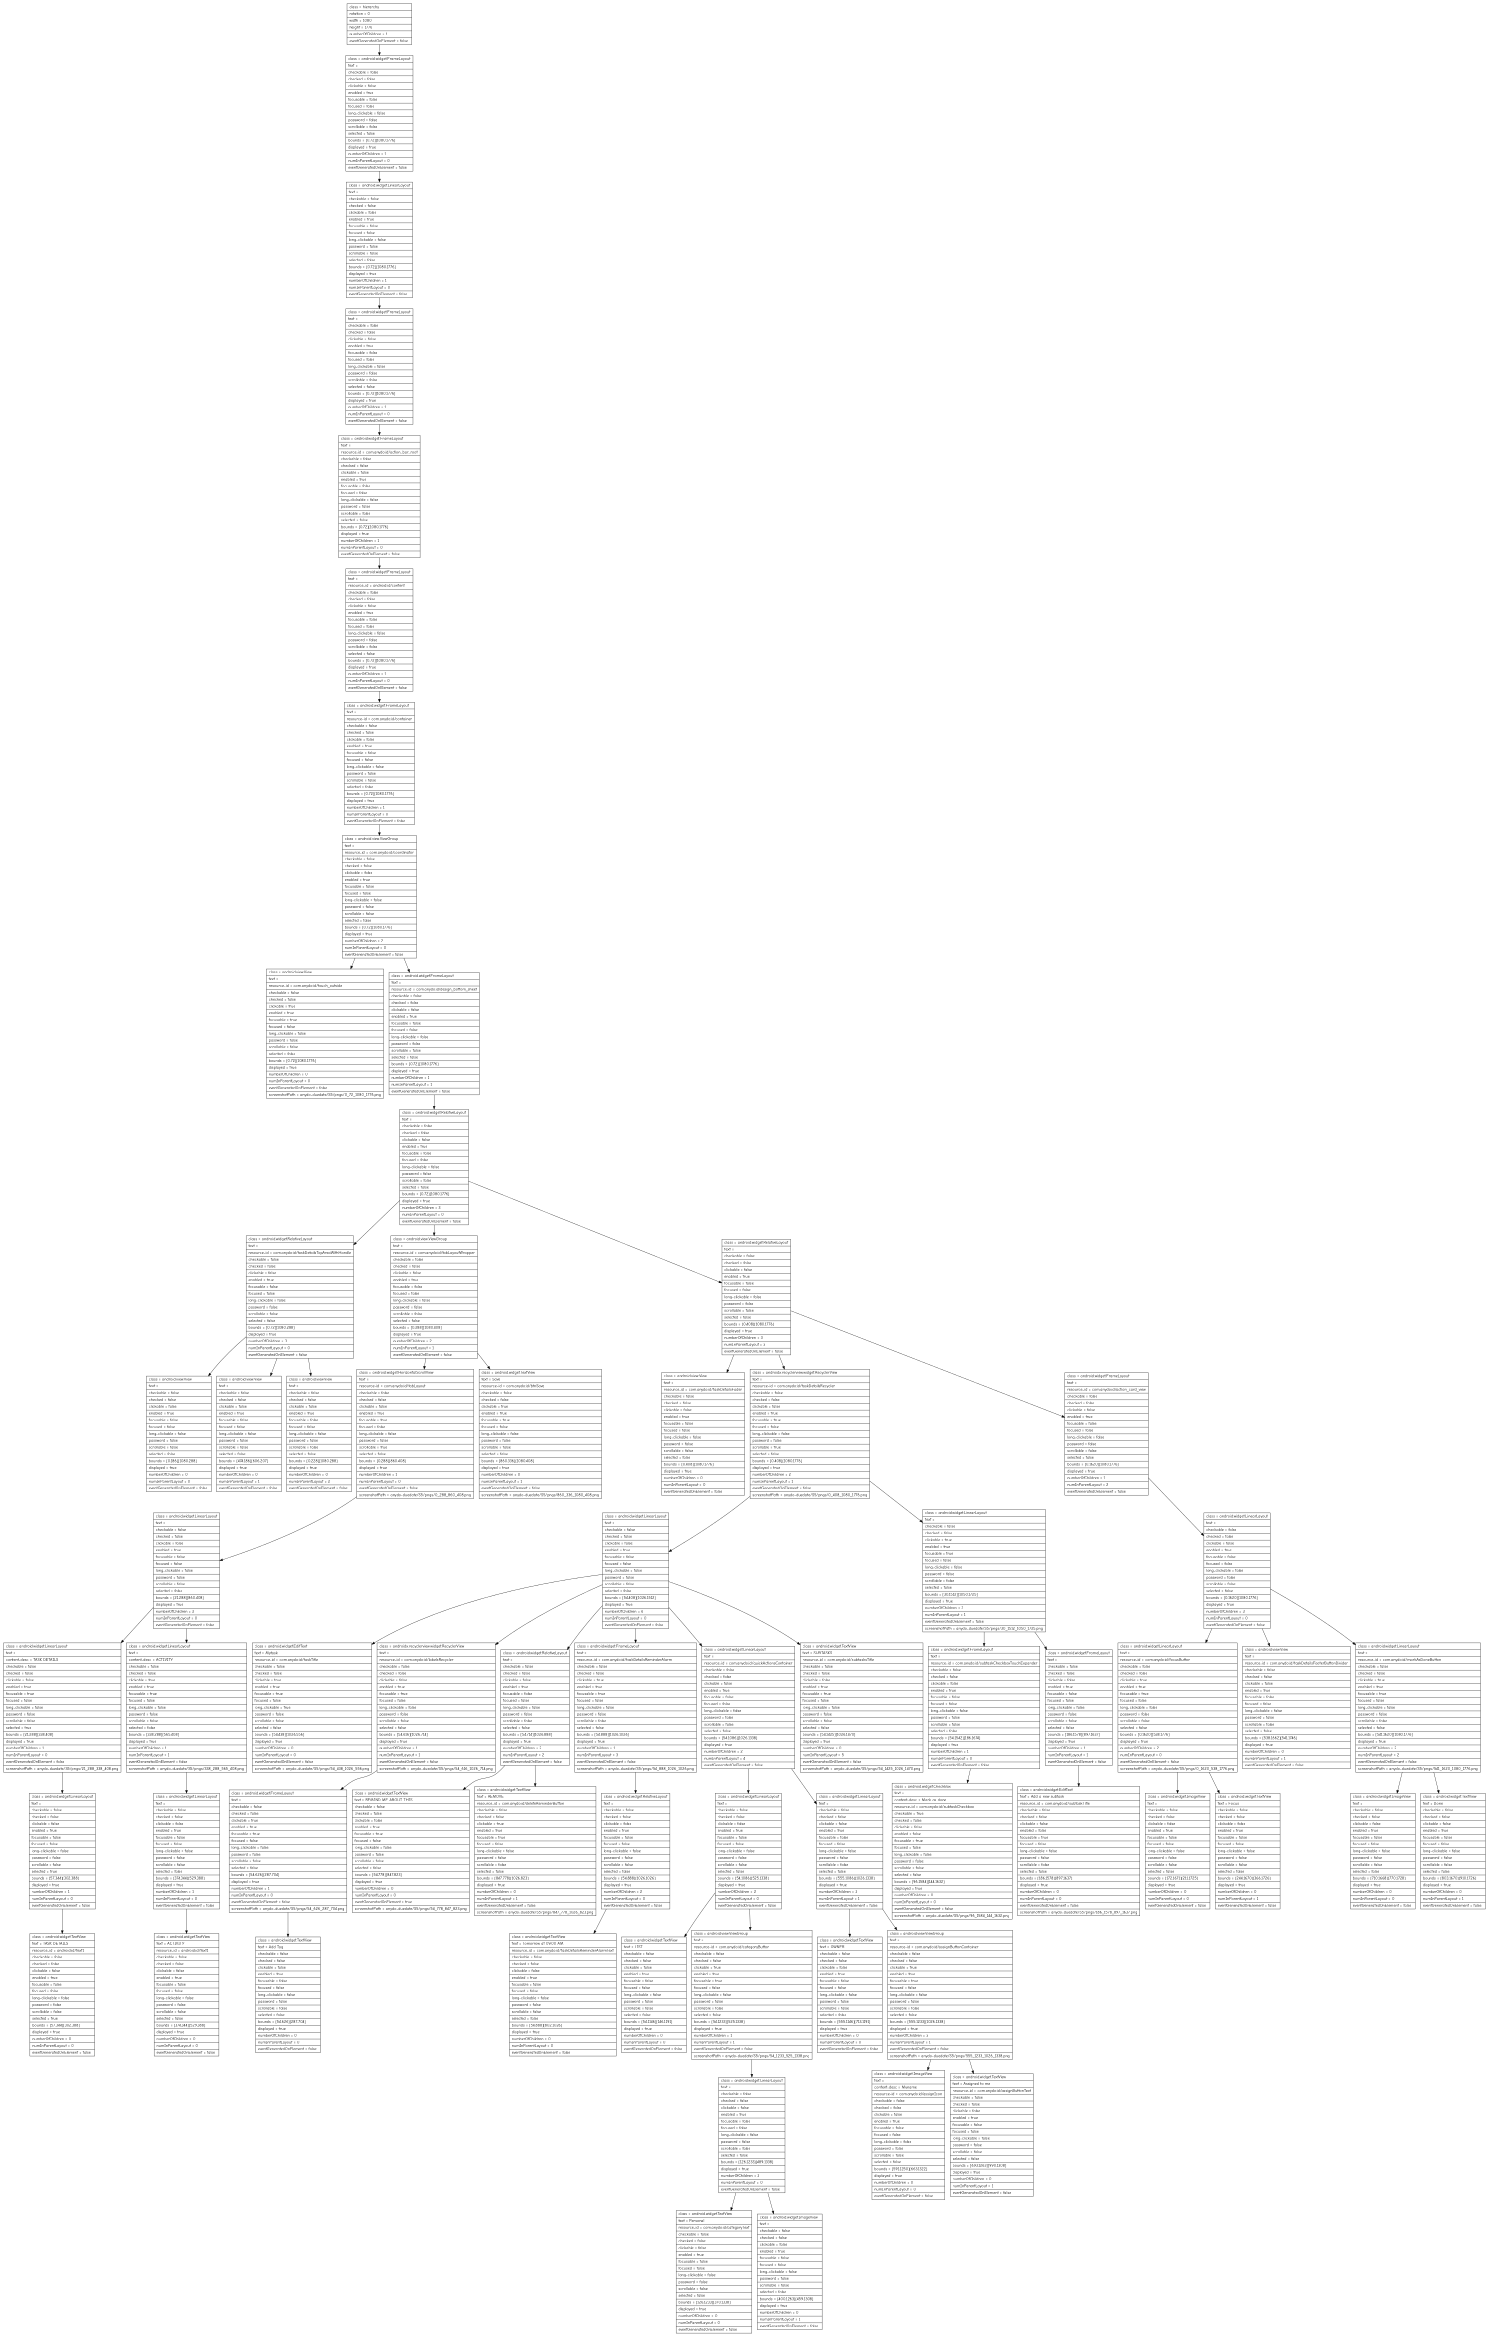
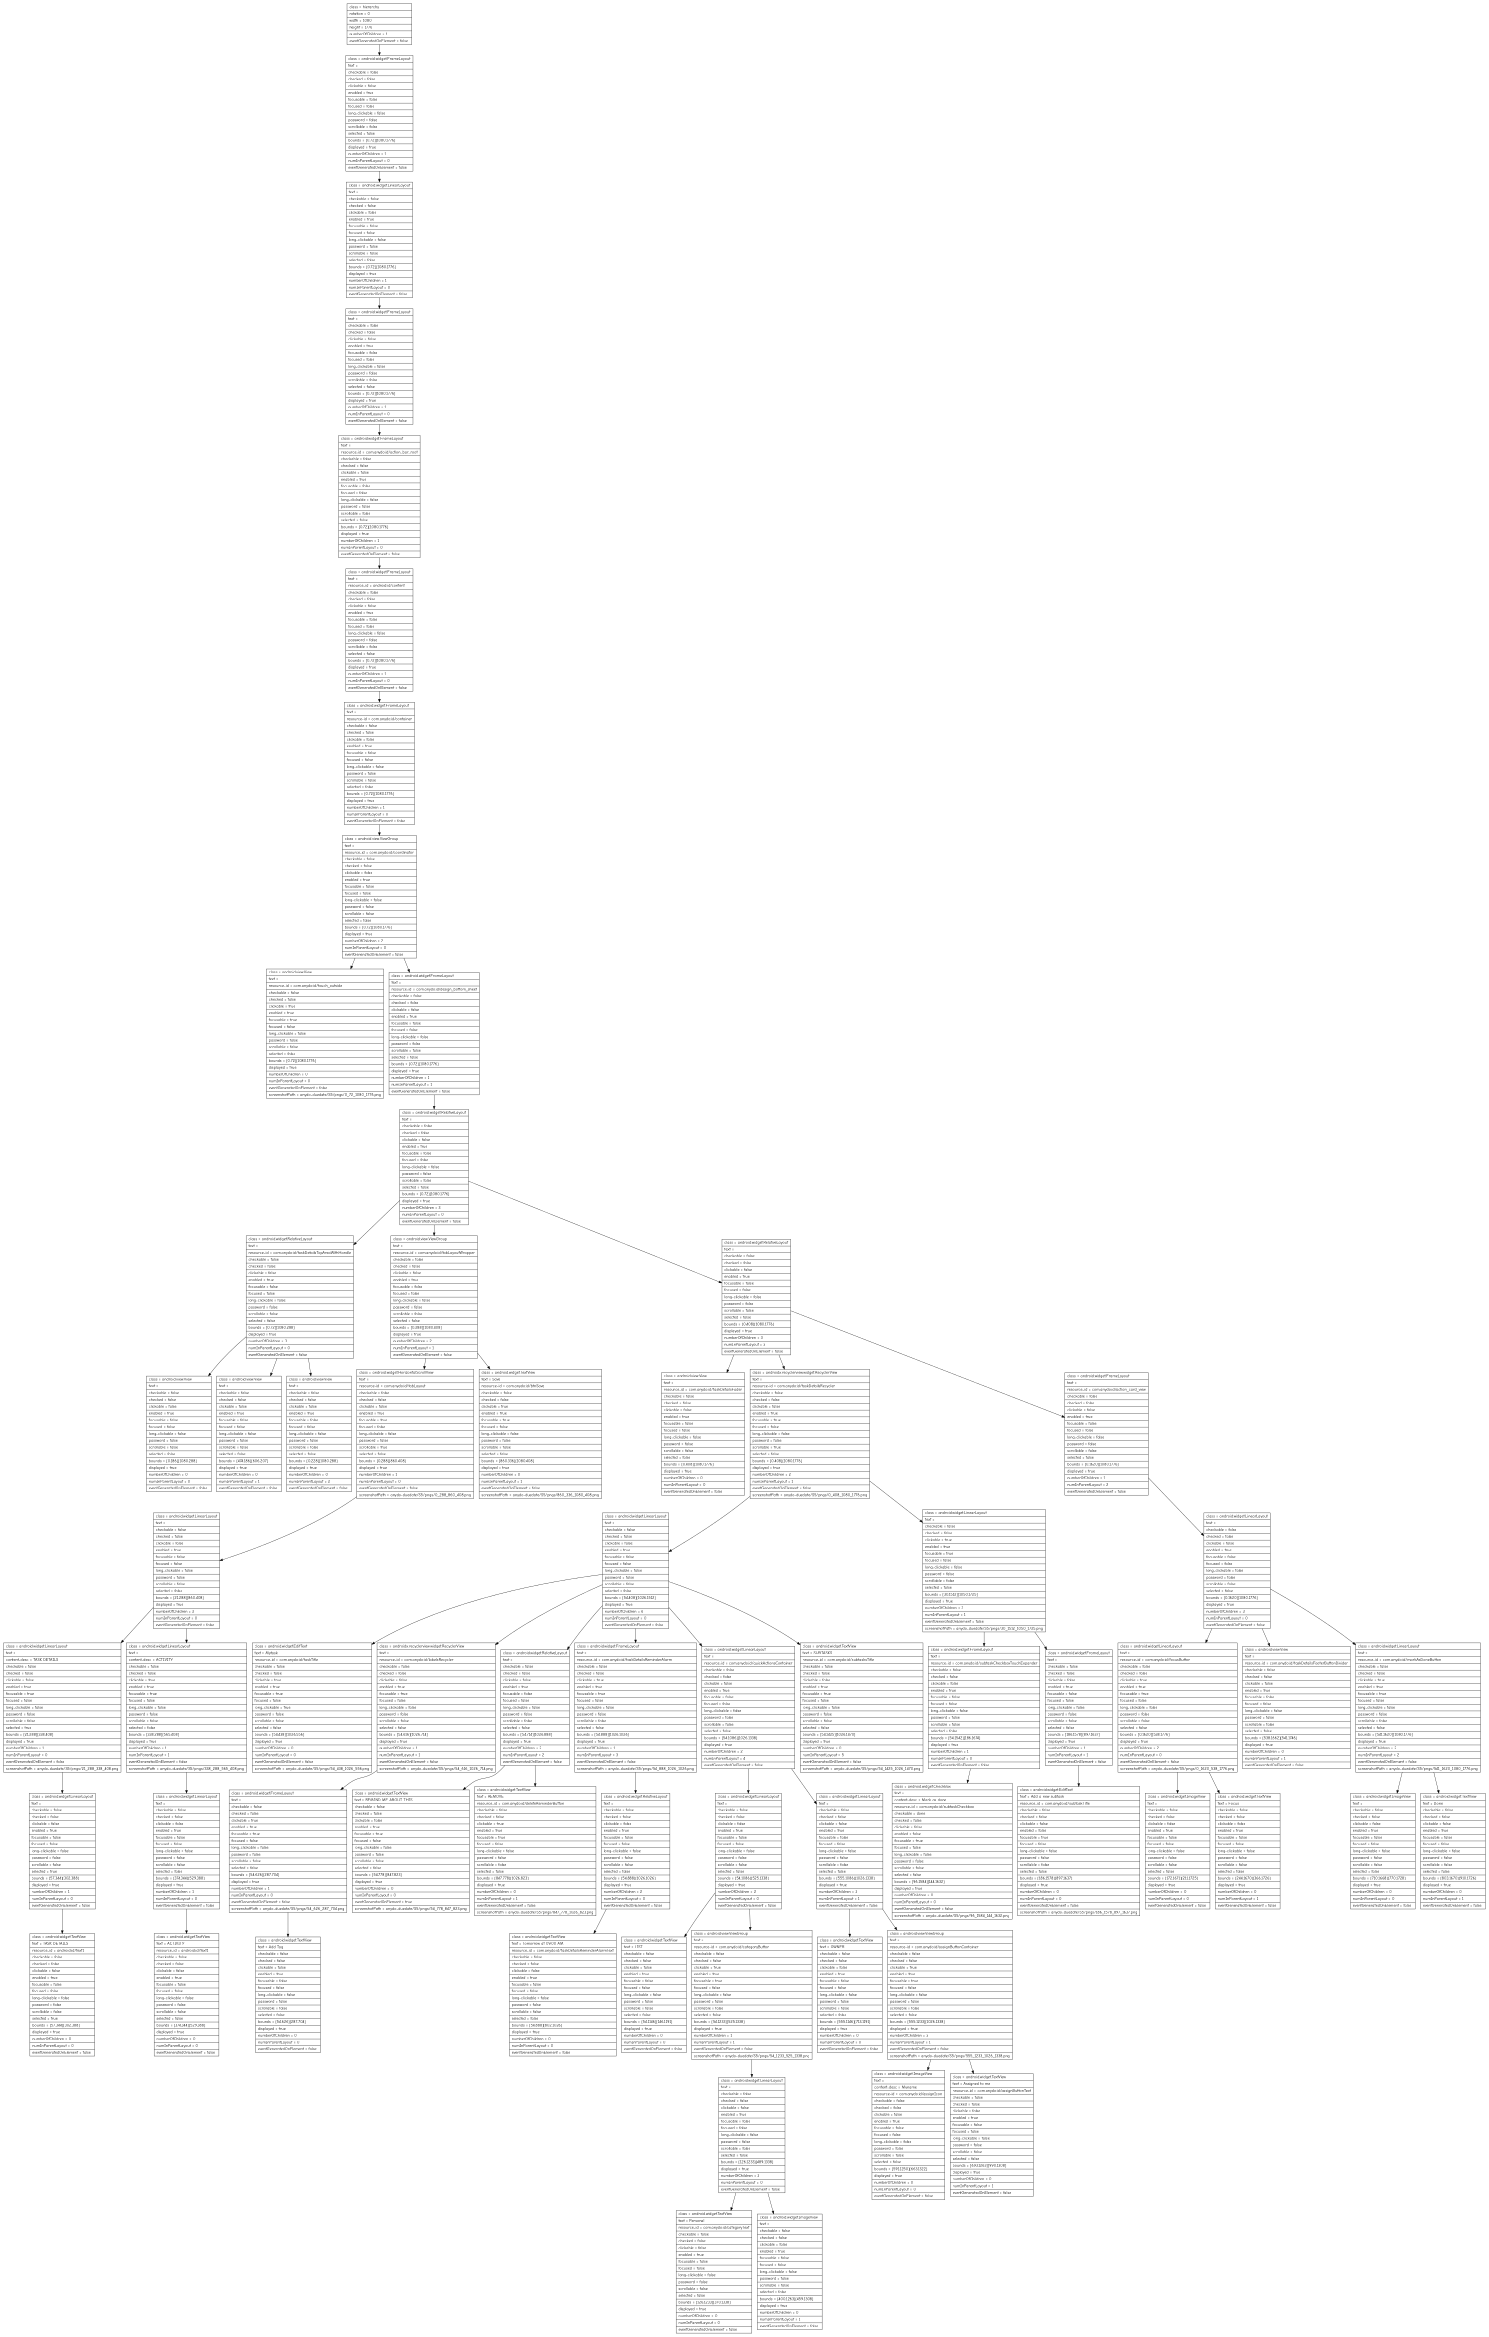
(909, 1814) -> (910, 1814)
